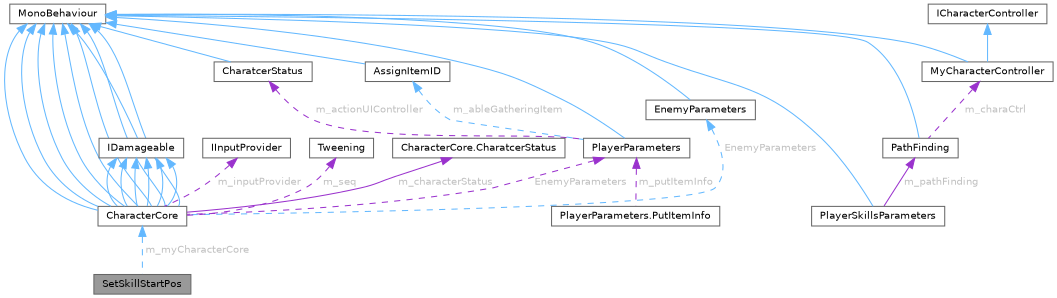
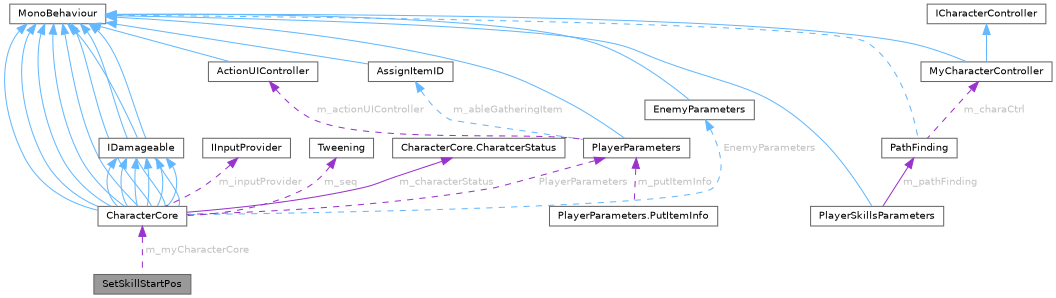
(548, 22) -> (548, 22)
(263, 72) -> (263, 72)
(579, 182) -> (582, 182)
(142, 255) -> (142, 255)
